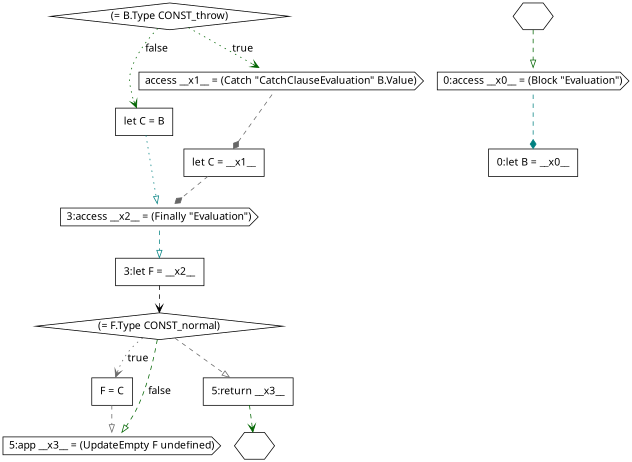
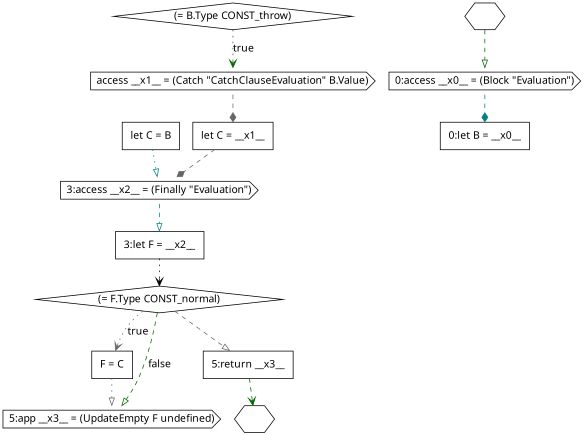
(134, 61) -> none
(159, 295) -> (159, 268)
(112, 415) -> (112, 388)
